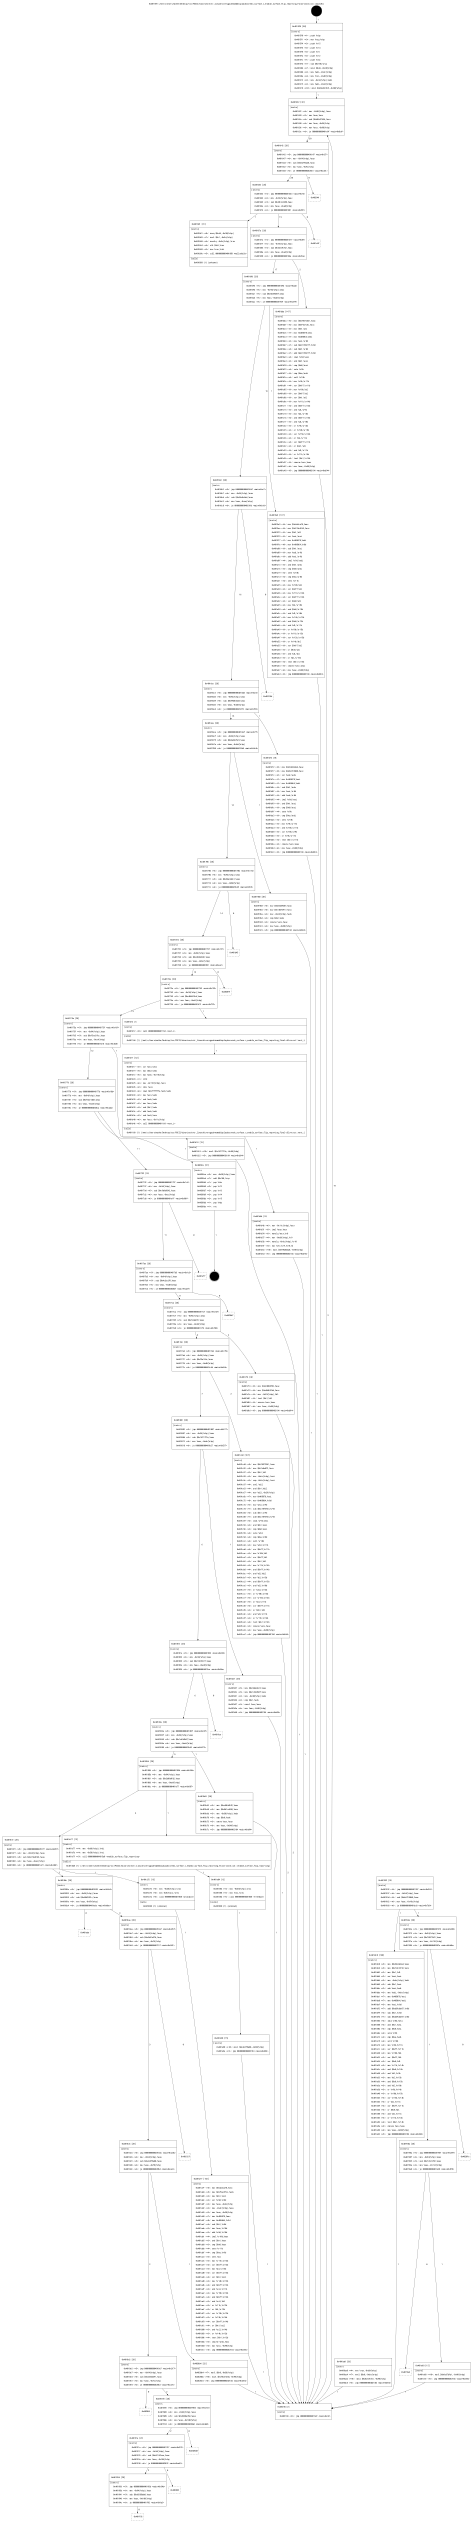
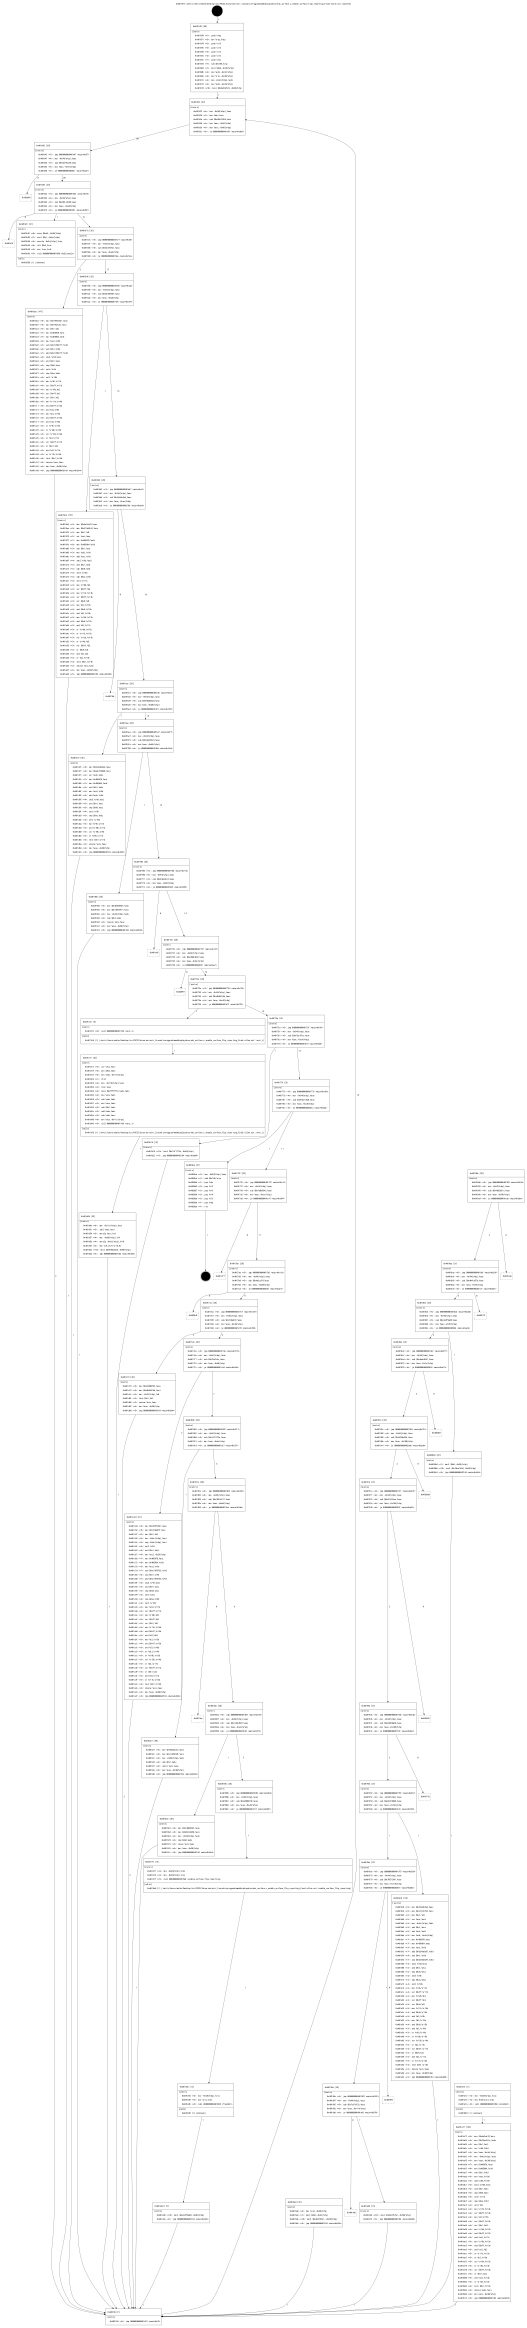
none -> (388, 1757)
(31, 1853) -> none
